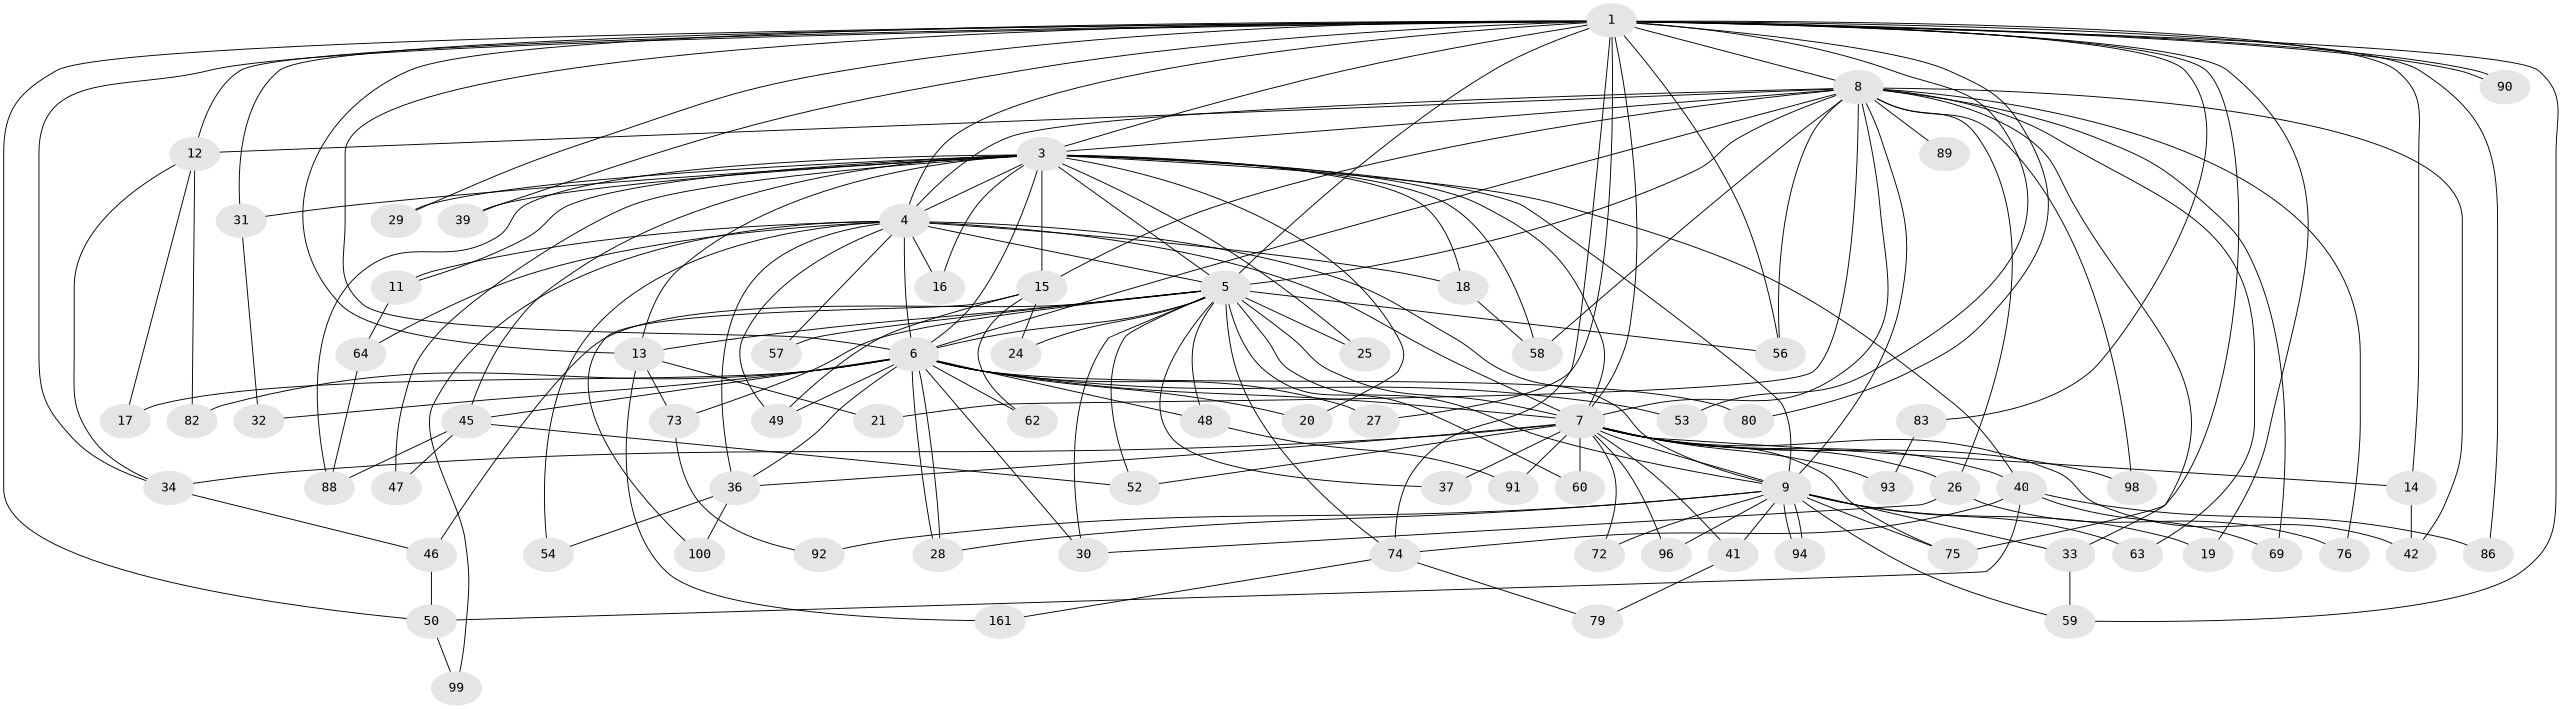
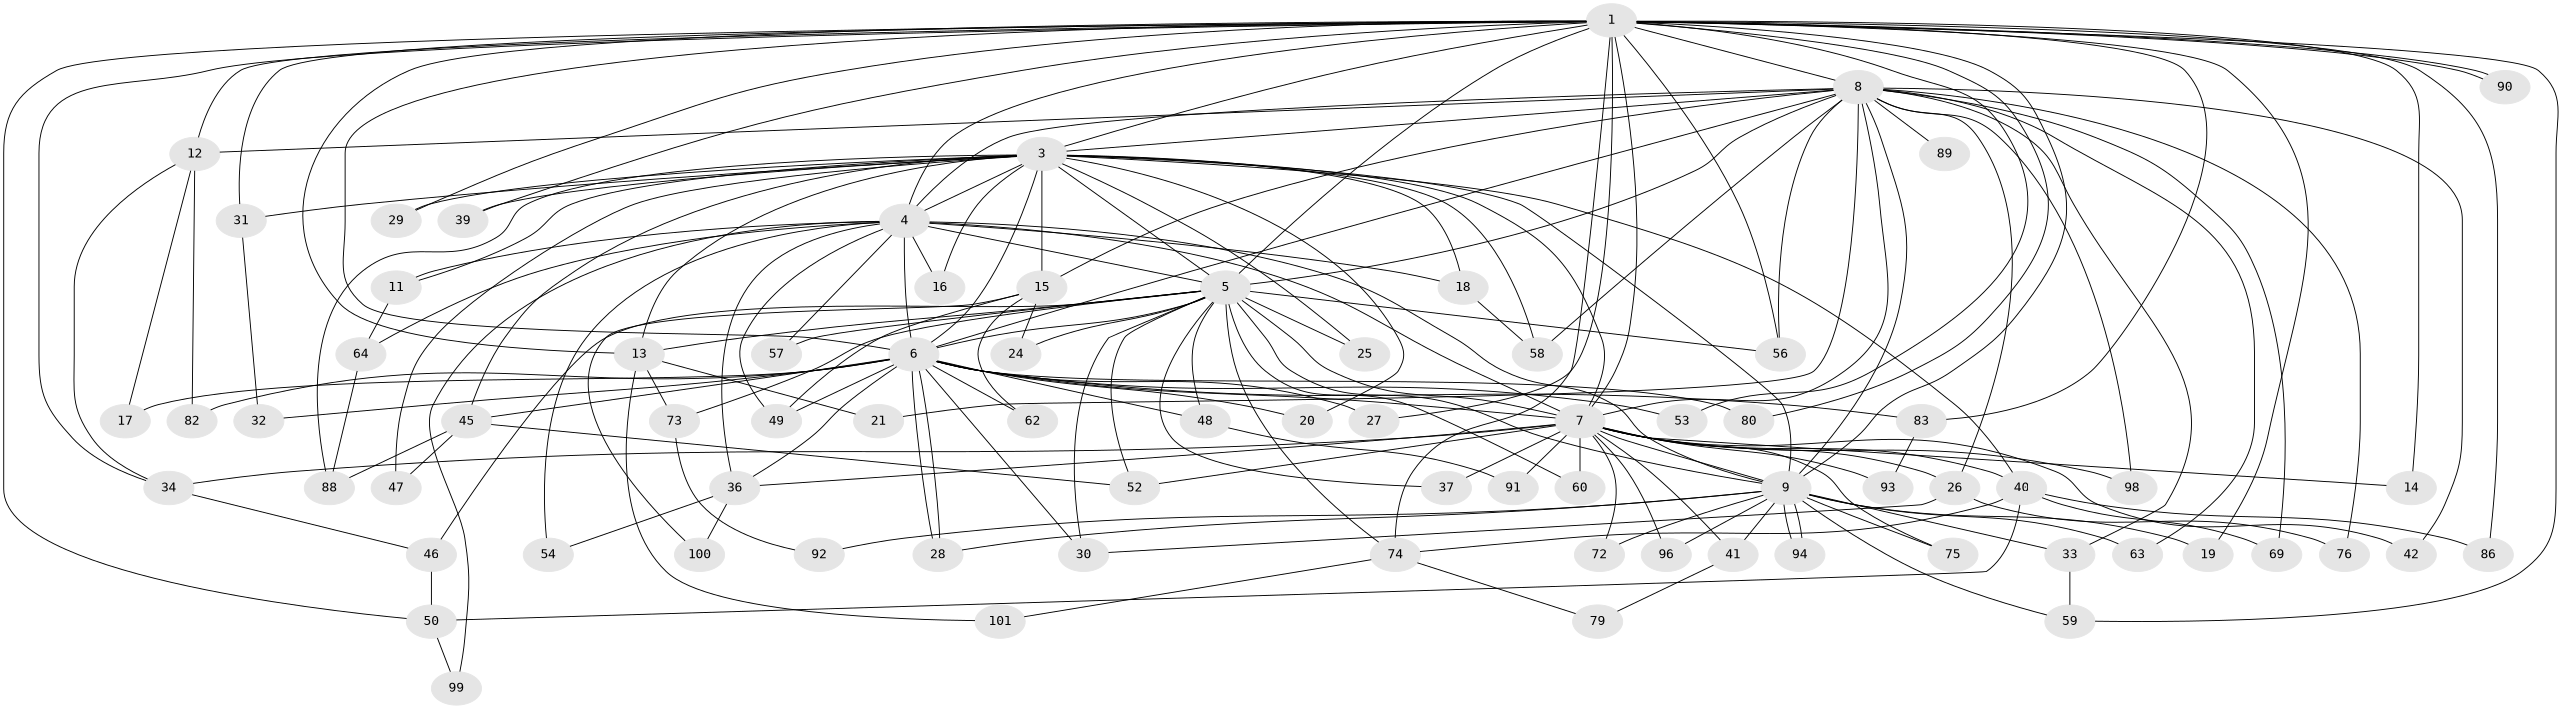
(2224, 103) -> (2051, 144)
none -> (1416, 395)
(2411, 522) -> none
(1000, 622) -> (1000, 622)
